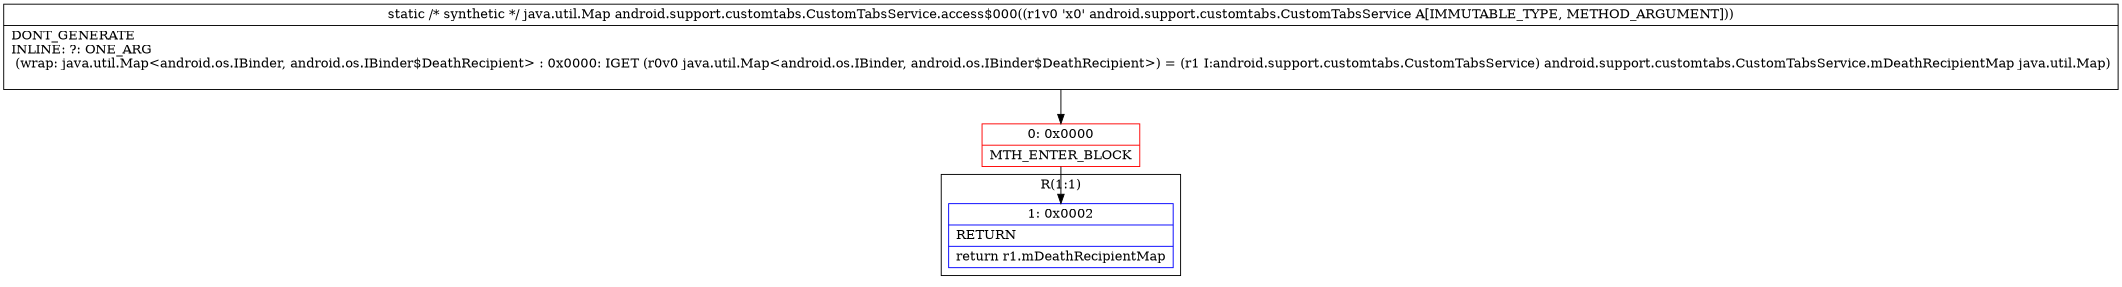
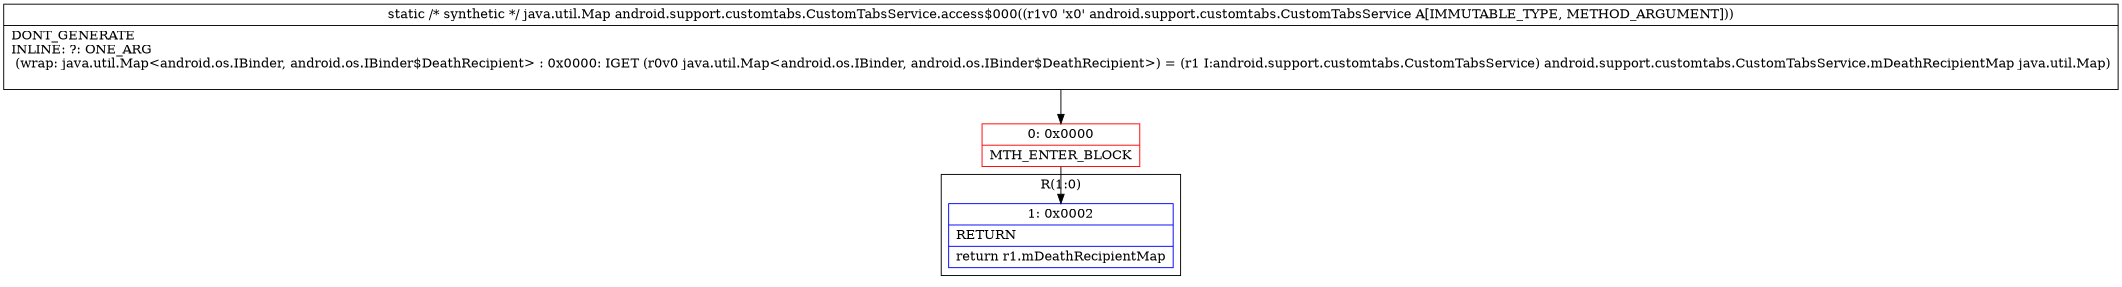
(1061, 185) -> (1061, 185)
